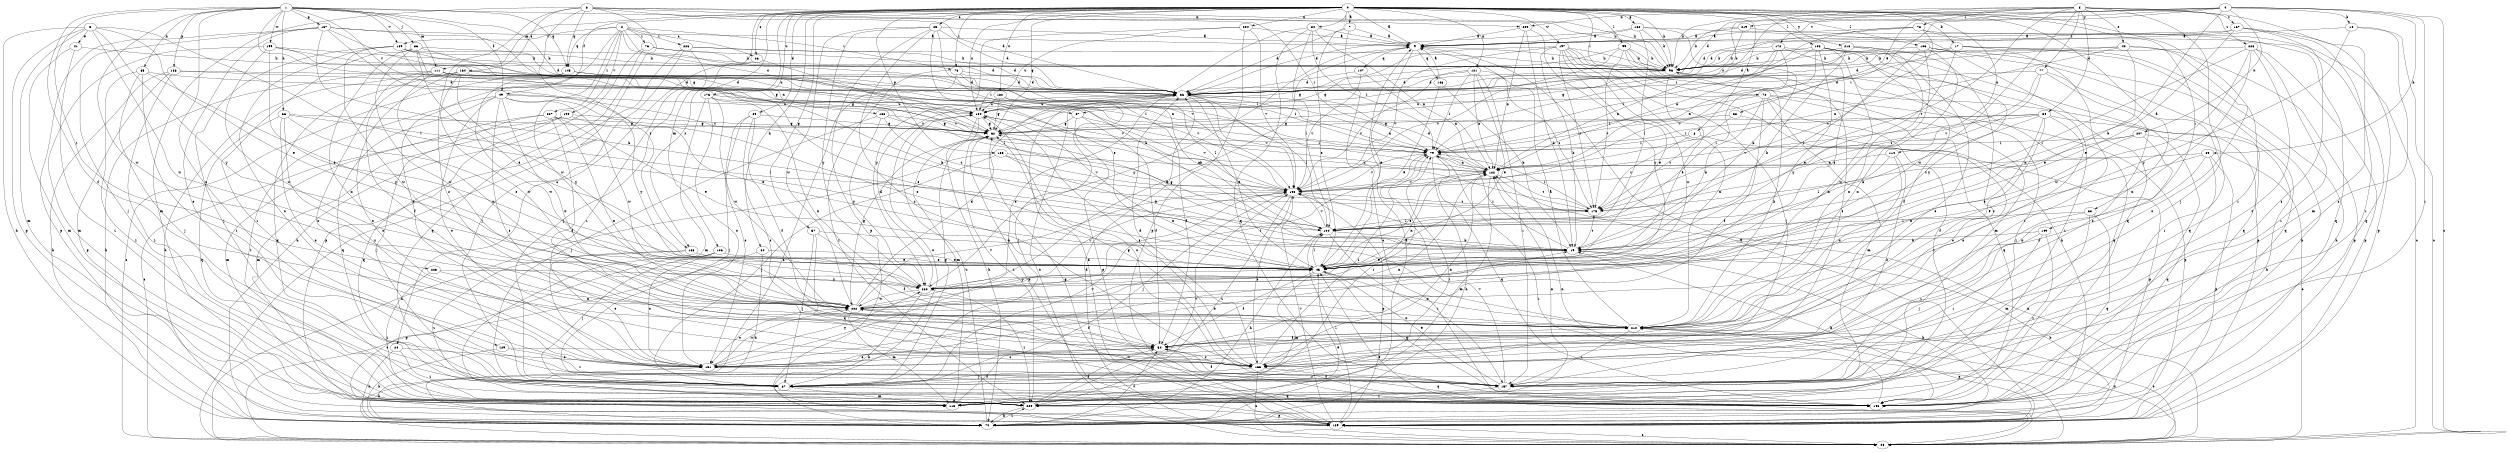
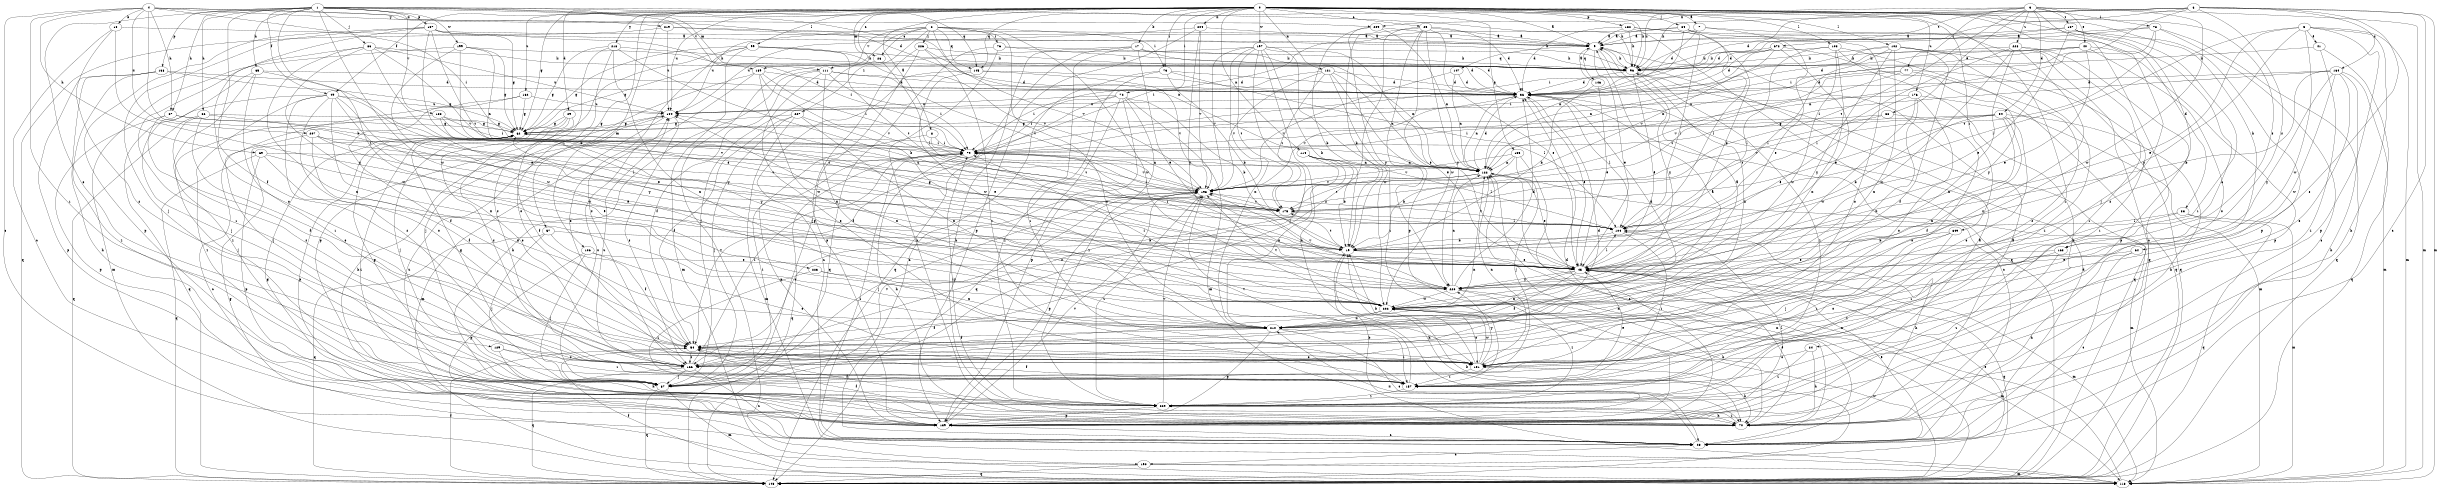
(1778, 47) -> (1777, 47)
(1033, 67) -> none
none -> (1346, 187)
(2044, 231) -> (1955, 231)
(630, 241) -> none
(1260, 244) -> (979, 253)
(148, 392) -> (1423, 455)
